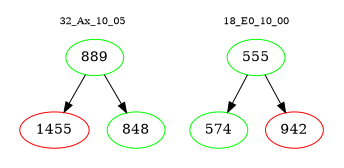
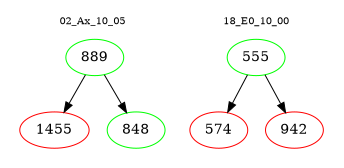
(93, 22) -> (93, 22)
(219, 130) -> (219, 130)
